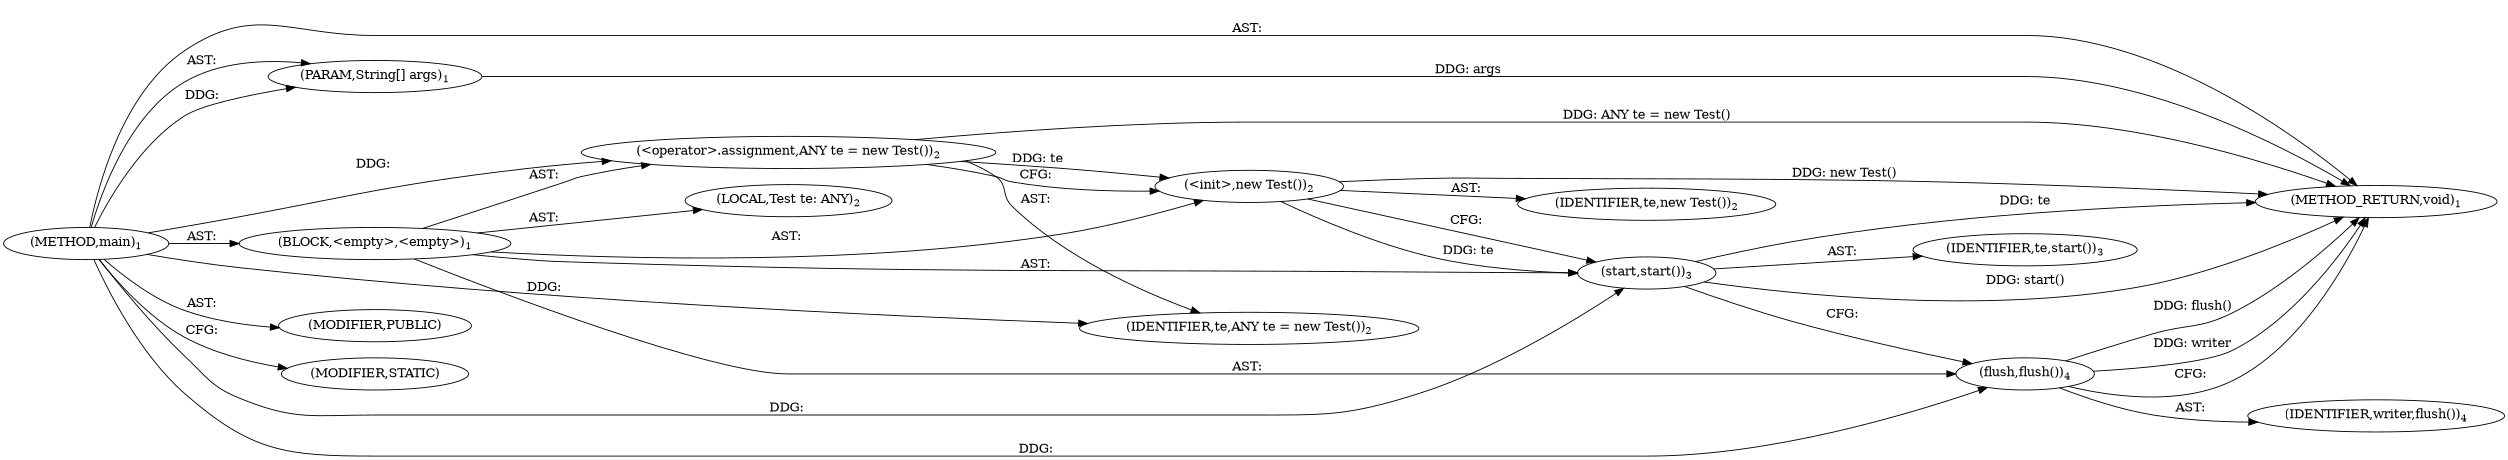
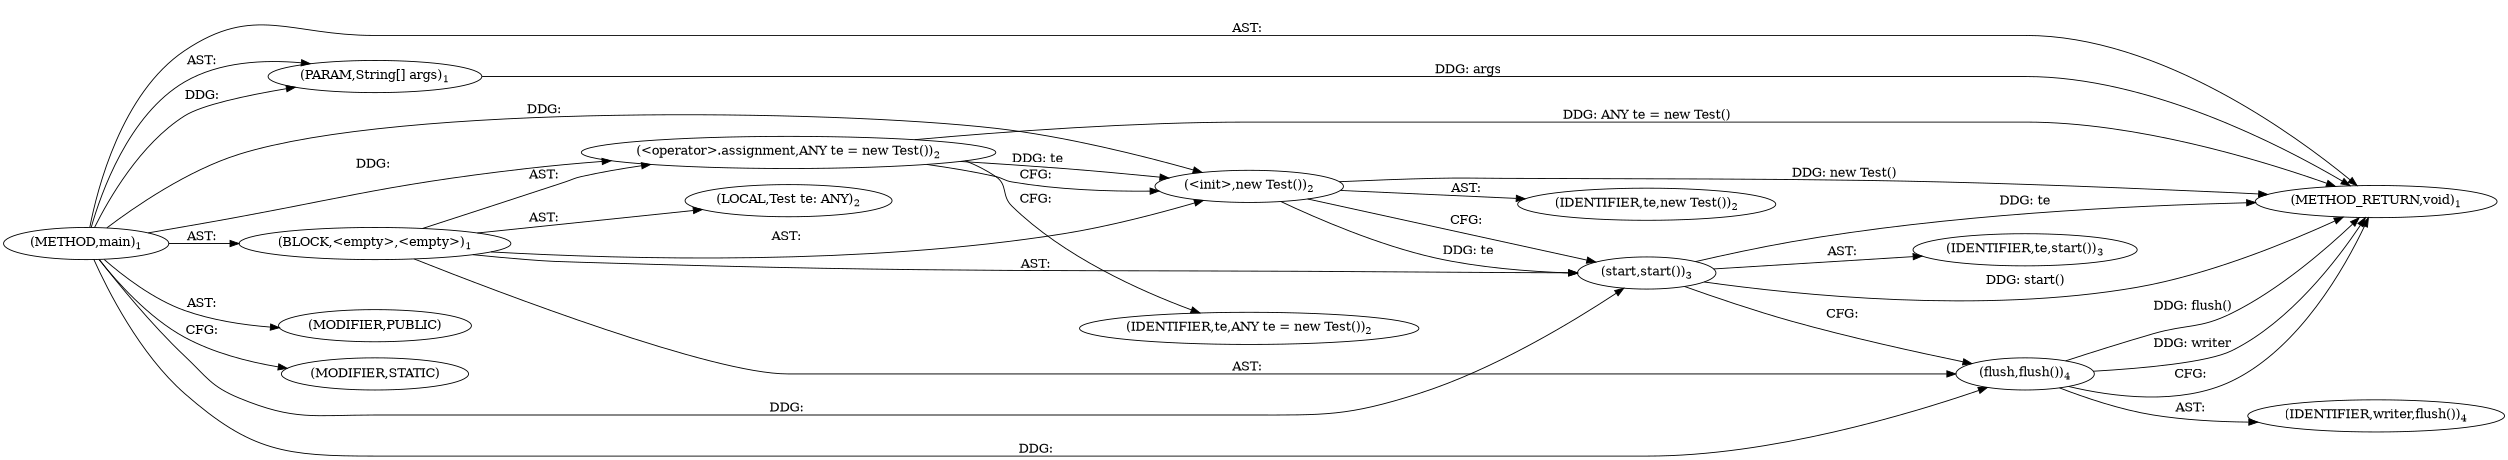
(1038, 199) -> (1038, 199)
(612, 299) -> (641, 115)
